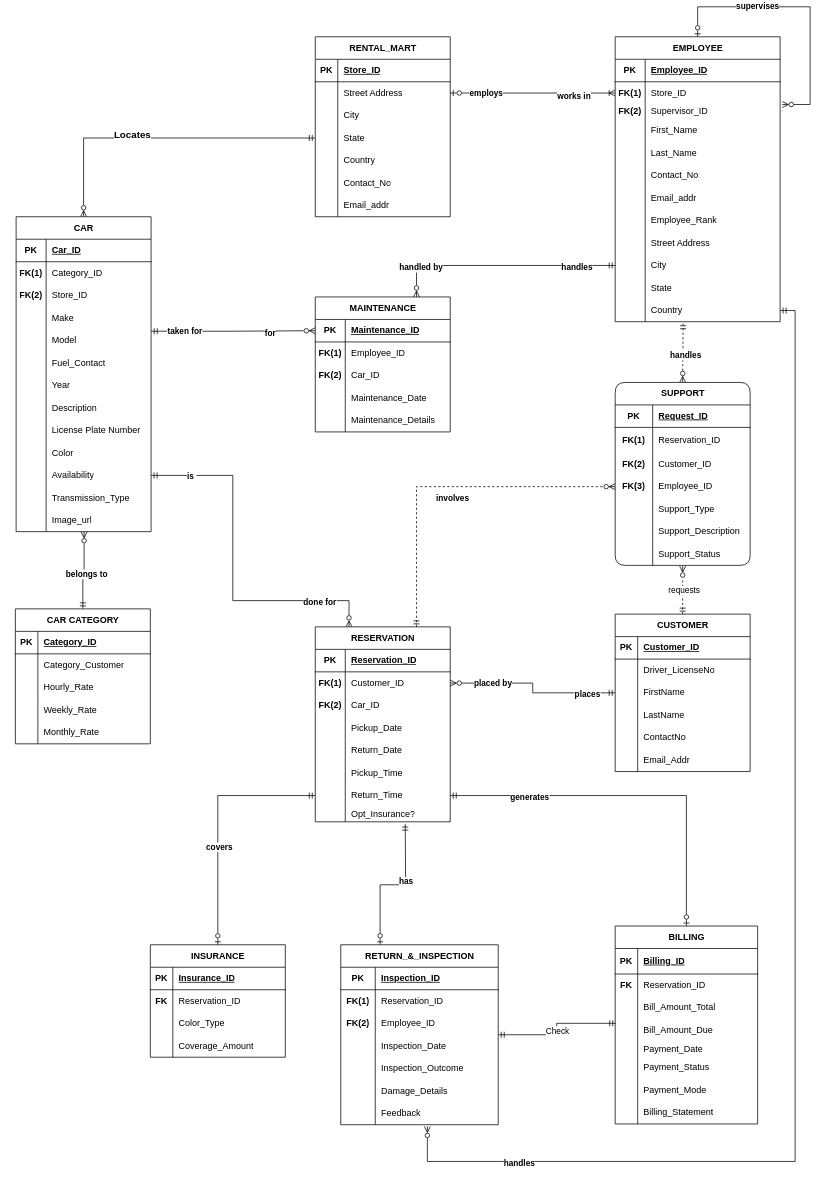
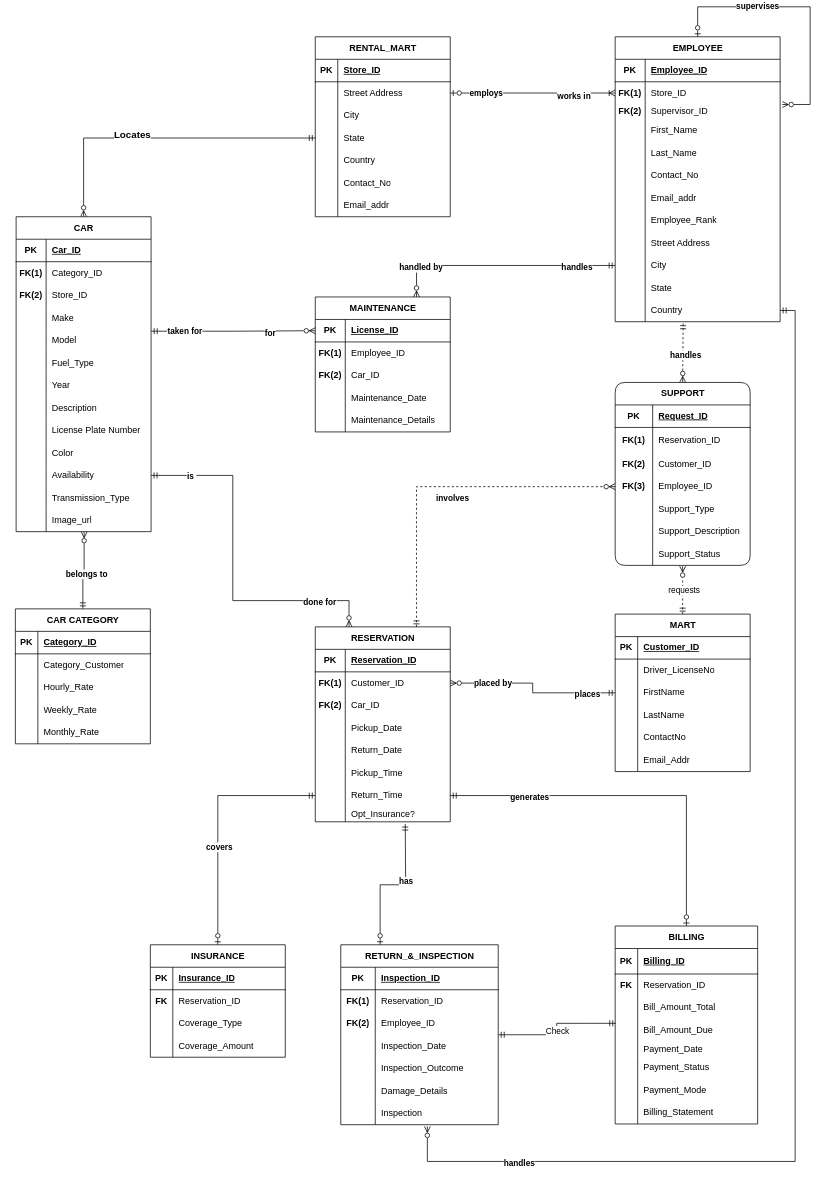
(385, 330) -> (375, 330)
(81, 363) -> (74, 363)
(683, 625) -> (683, 625)
(203, 1023) -> (212, 1023)
(402, 1113) -> (405, 1113)
